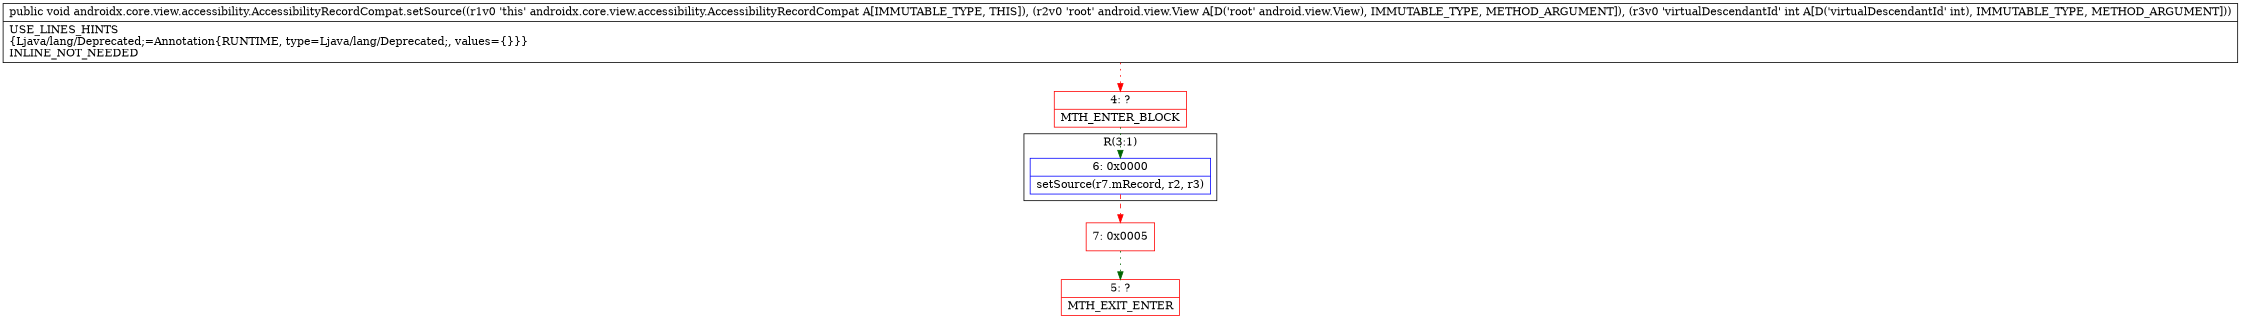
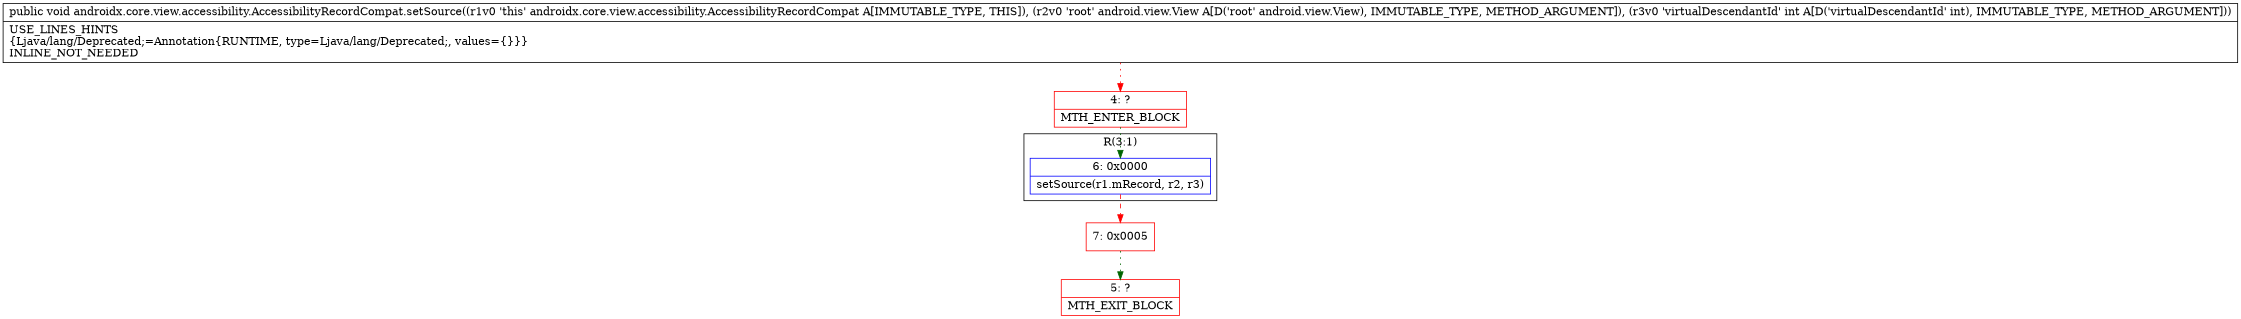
(1120, 185) -> (1120, 185)
(1120, 306) -> (1120, 306)
